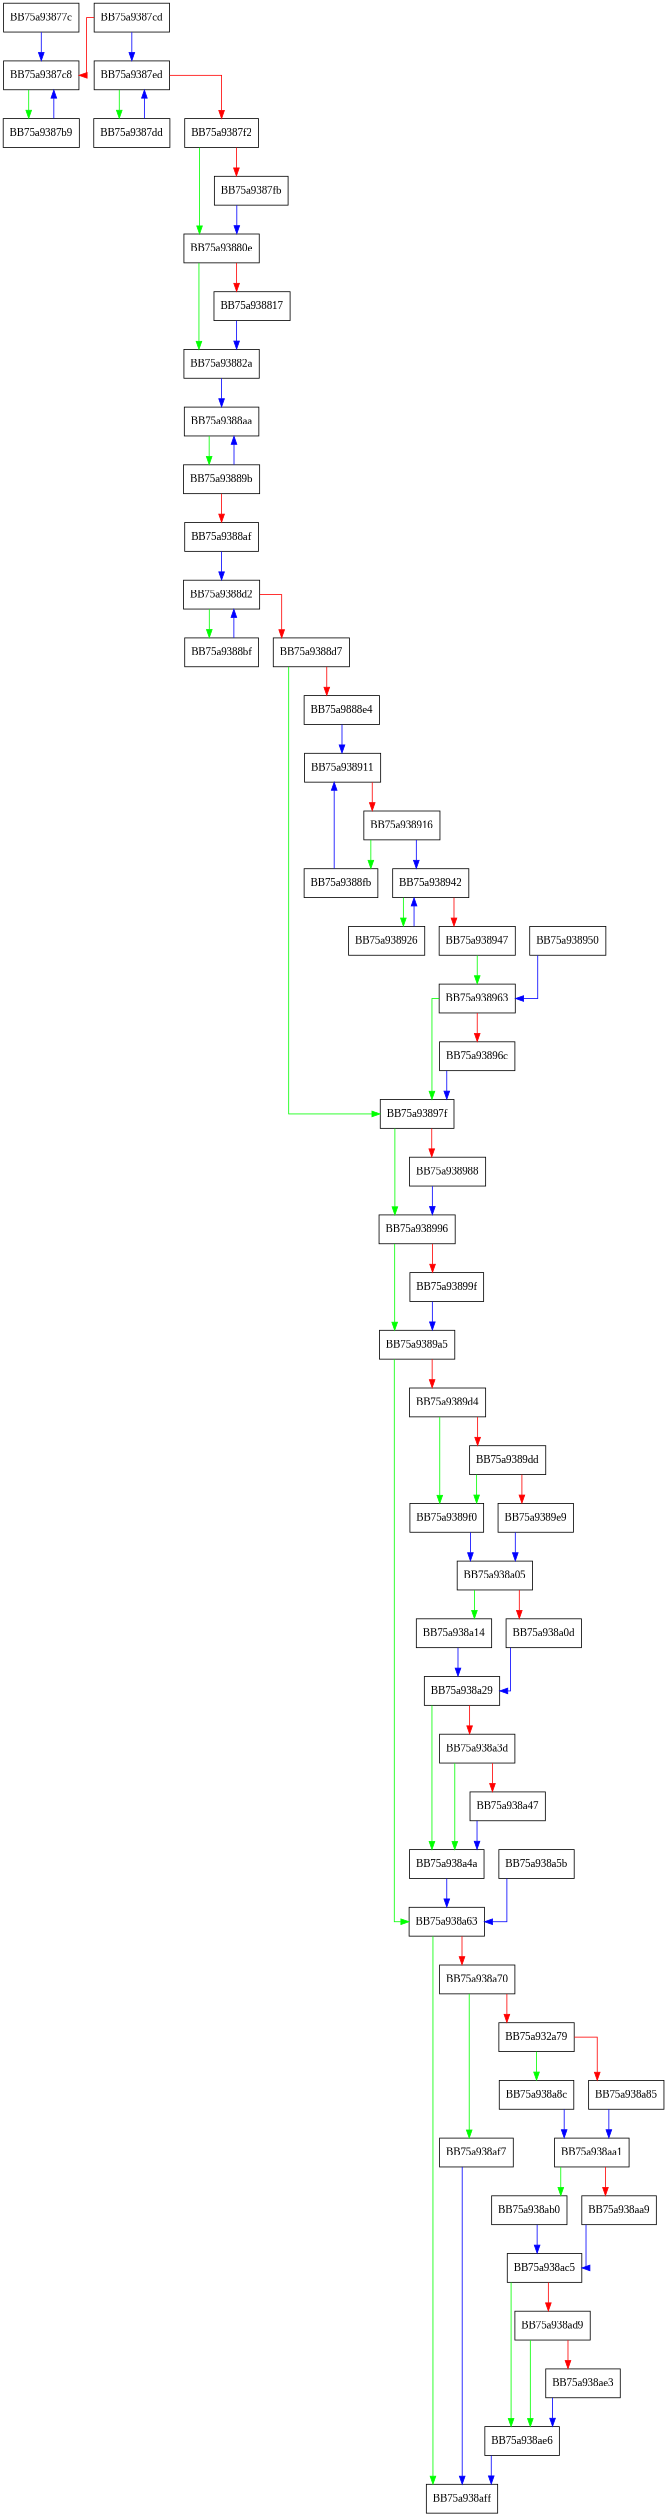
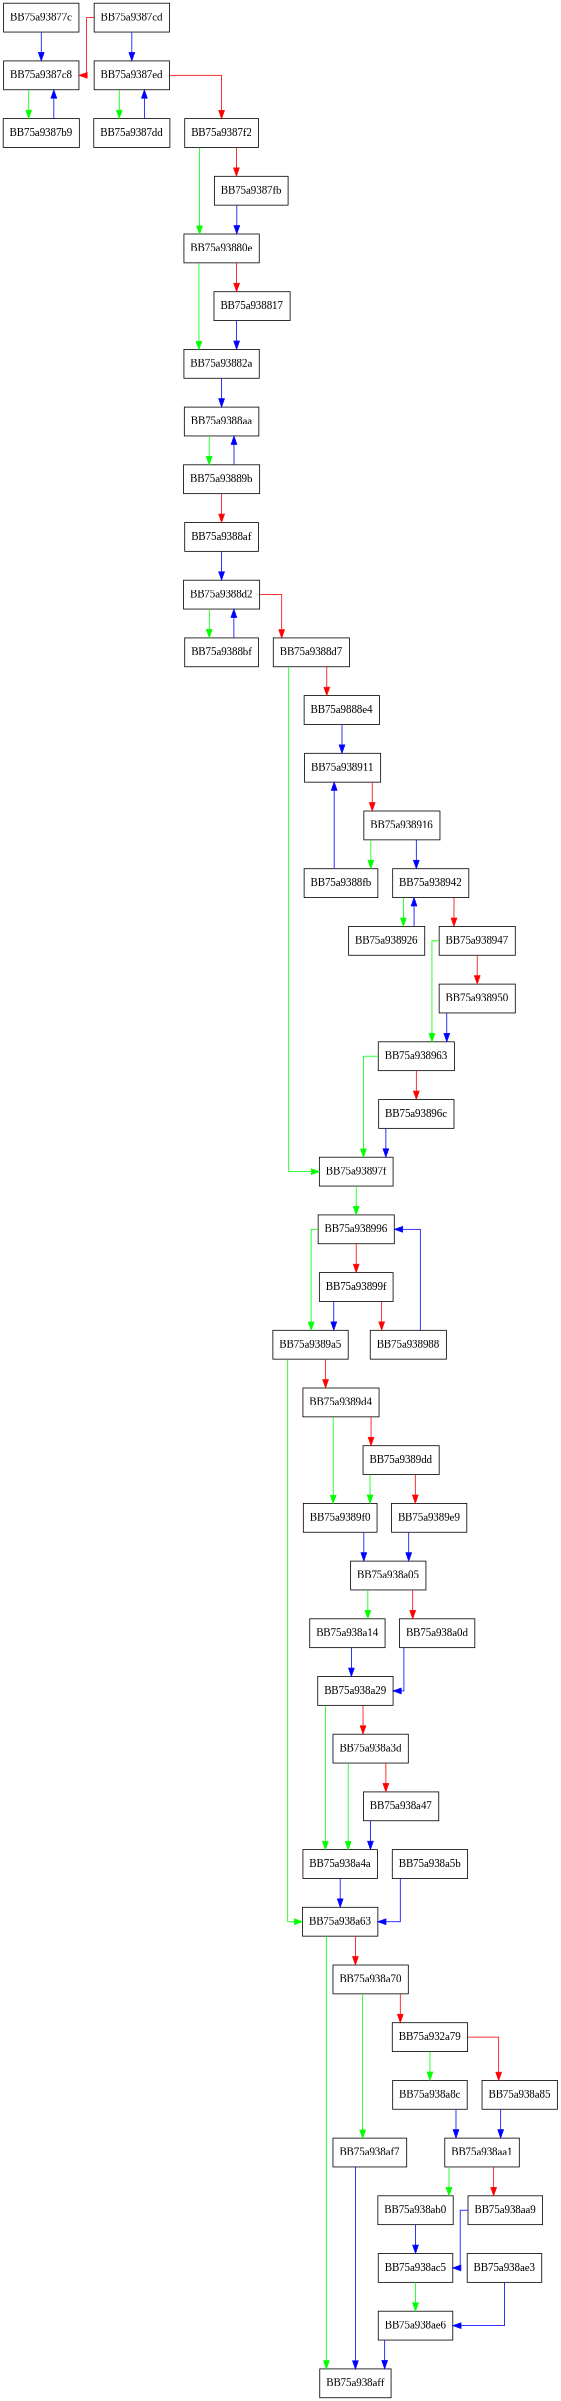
none -> (477, 966)
(432, 1139) -> (382, 1312)
(553, 2326) -> none
